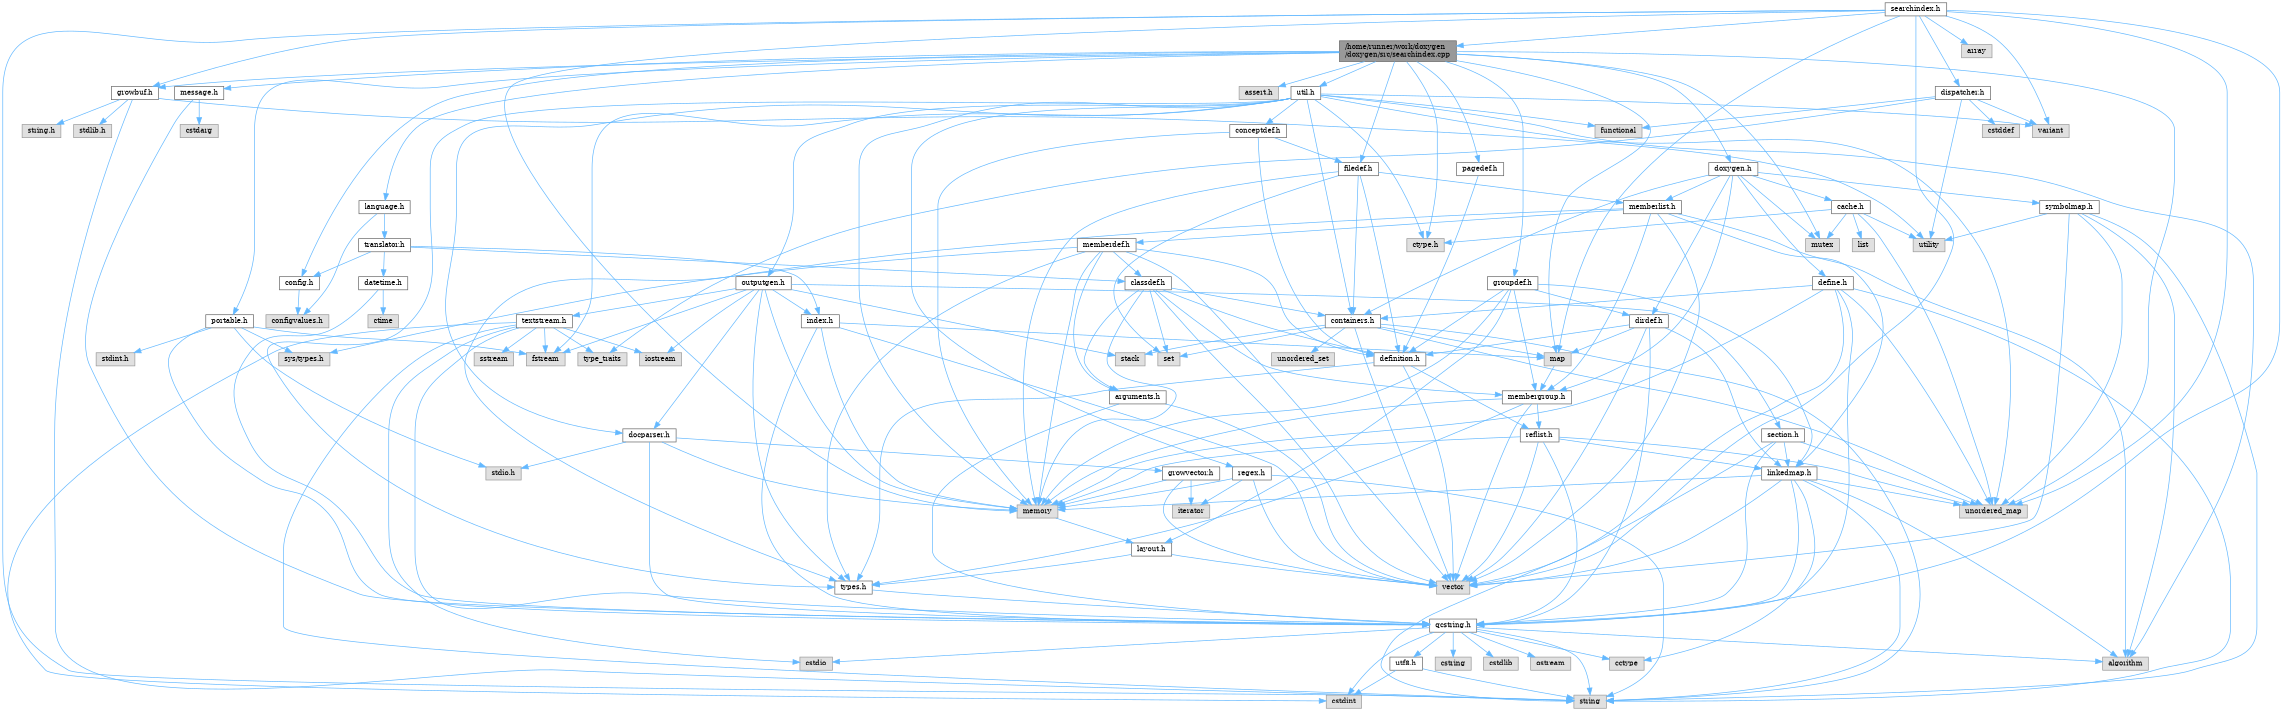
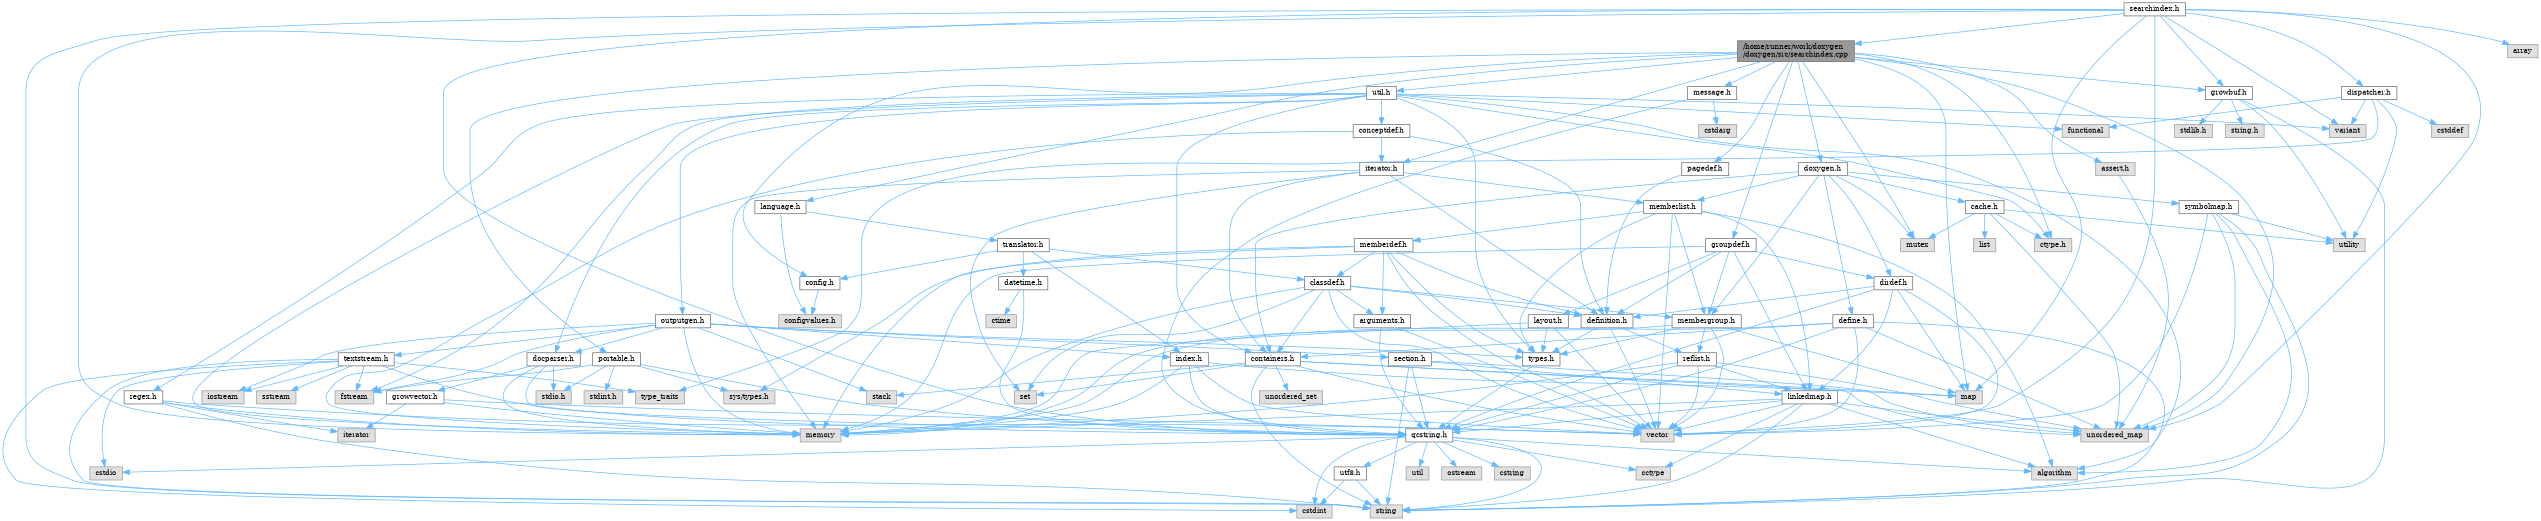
(1796, 140) -> (2168, 299)
(1358, 169) -> (1382, 169)
(1549, 375) -> (1838, 359)
(1091, 529) -> (1073, 365)
(1501, 664) -> (1418, 473)
